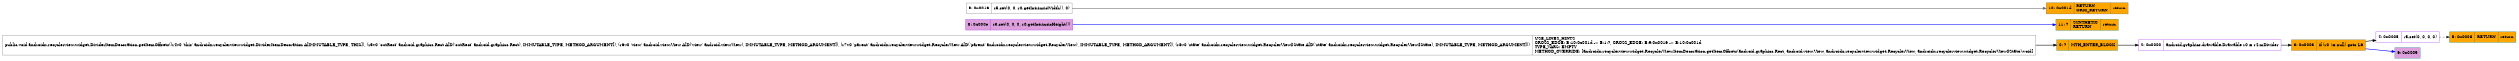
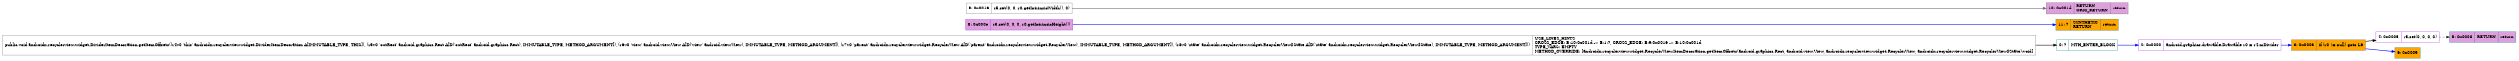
(2087, 8) -> (2087, 8)
(2483, 37) -> (2483, 37)
(2087, 45) -> (2087, 45)
(2127, 45) -> (2127, 45)
(2285, 45) -> (2285, 45)
(2408, 53) -> (2408, 53)
